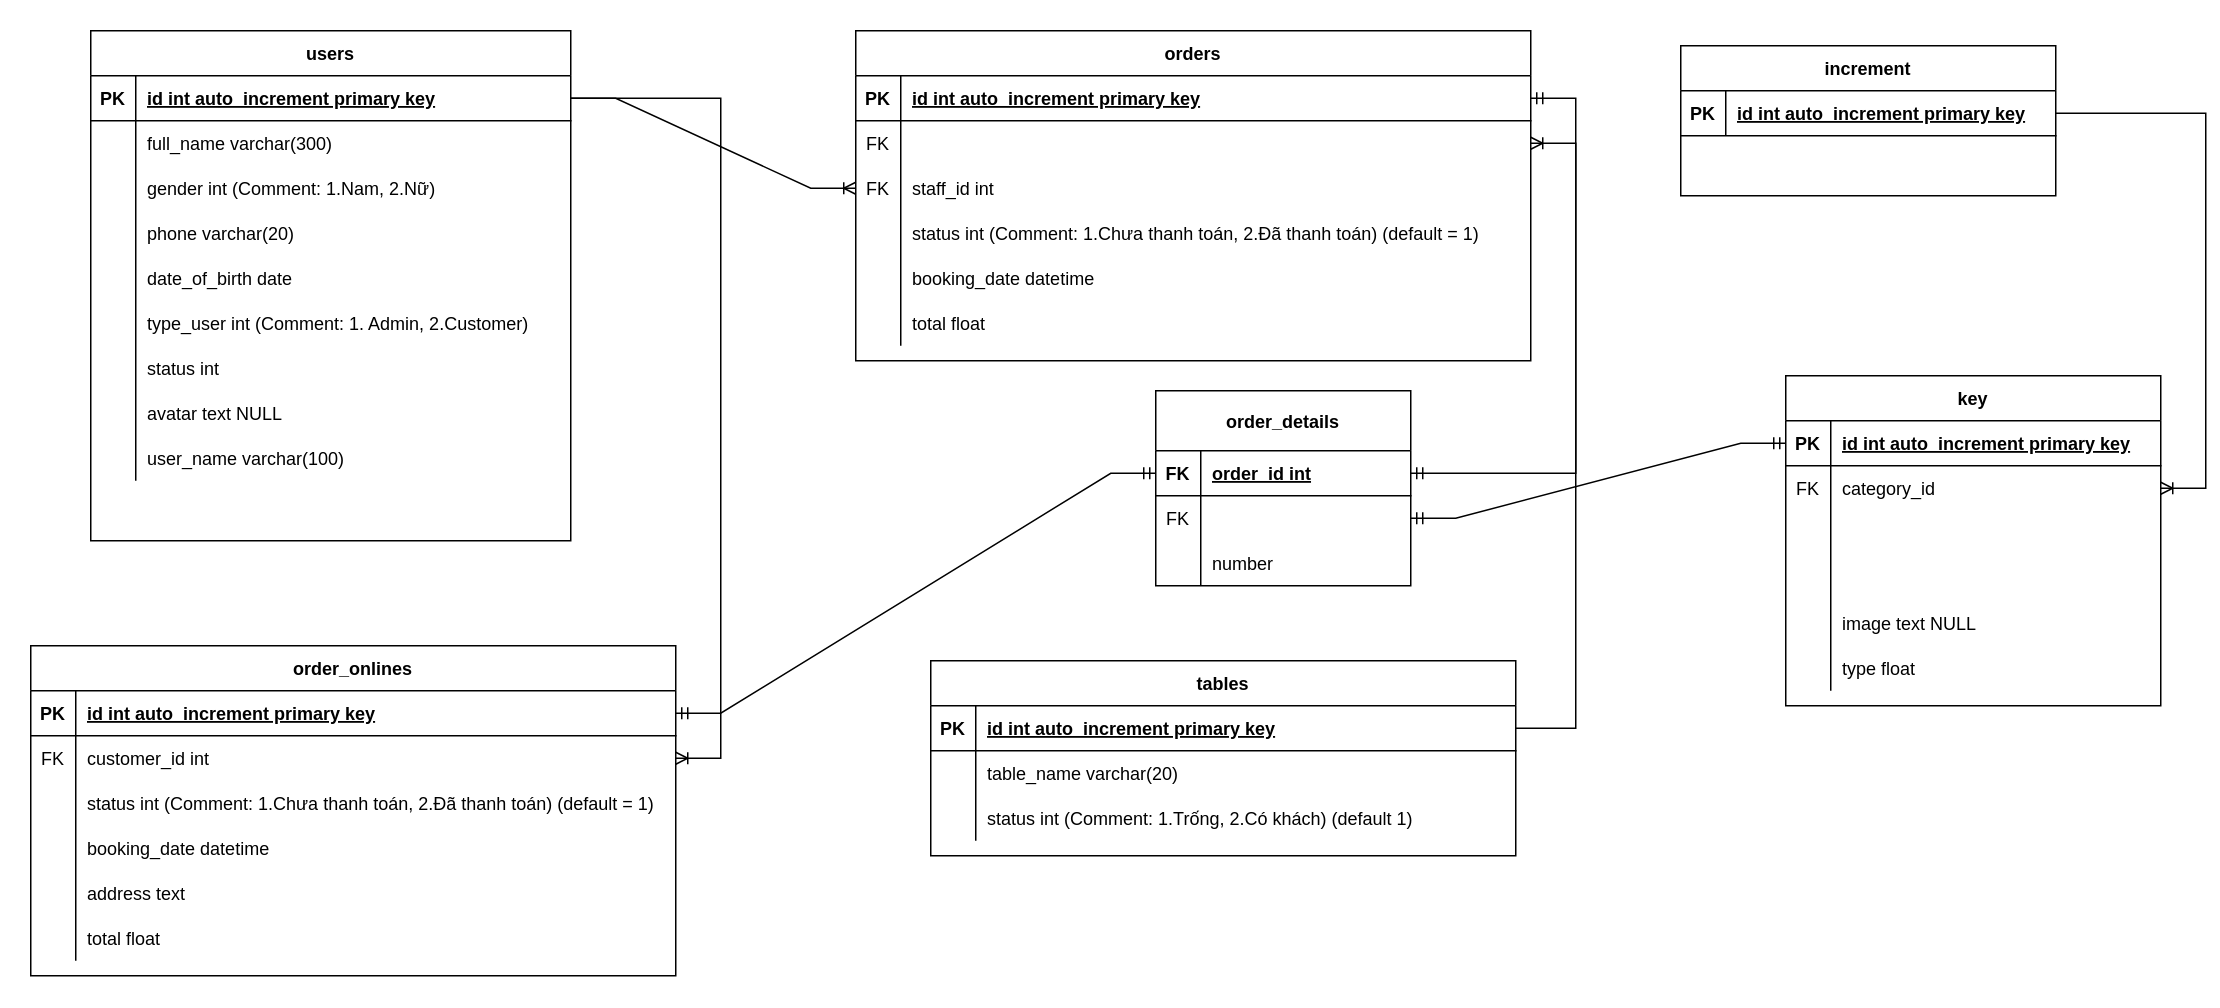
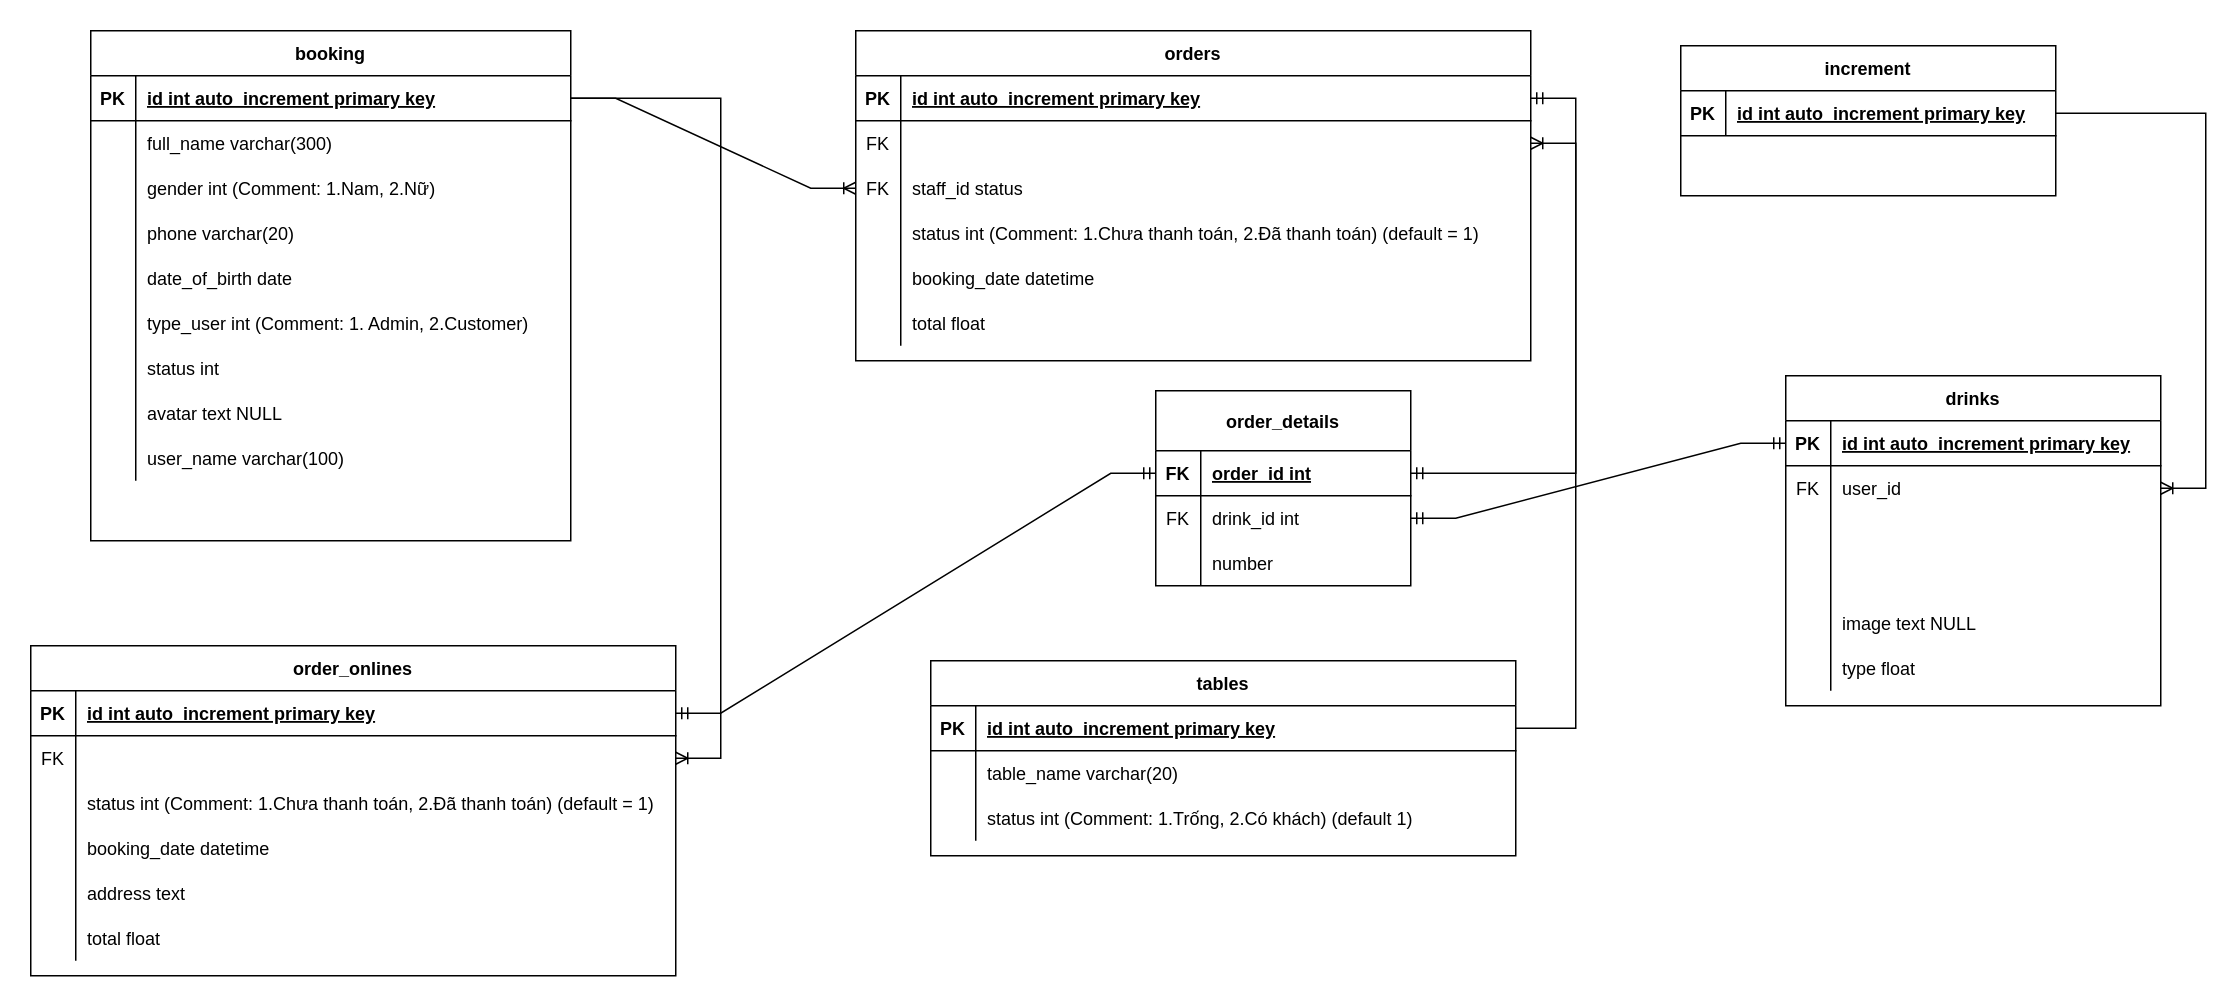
(330, 54) -> (330, 54)
(965, 189) -> (983, 189)
(1973, 399) -> (1973, 399)
(1895, 489) -> (1875, 489)
none -> (1306, 518)
(376, 758) -> none
